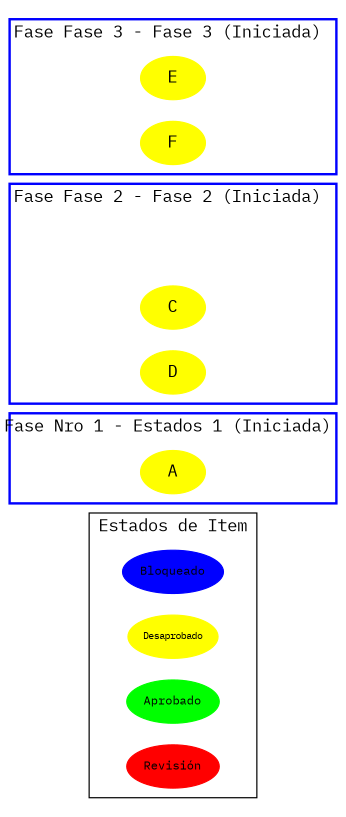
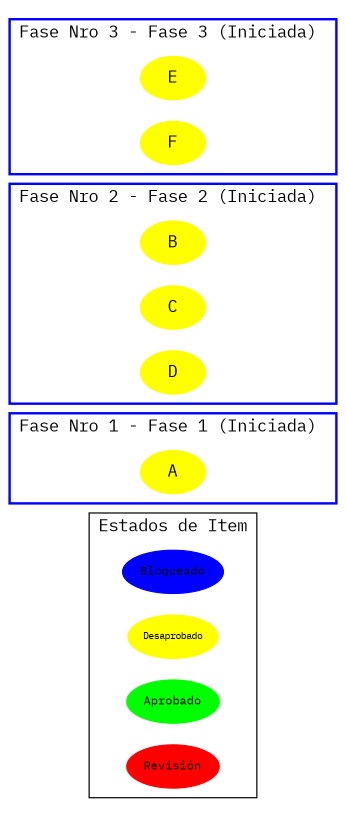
(173, 33) -> (173, 33)
(173, 198) -> (173, 198)
none -> (173, 243)
(173, 427) -> (173, 427)
